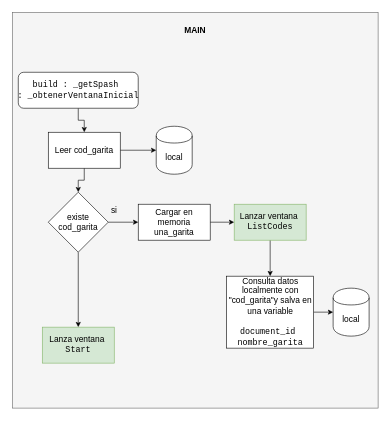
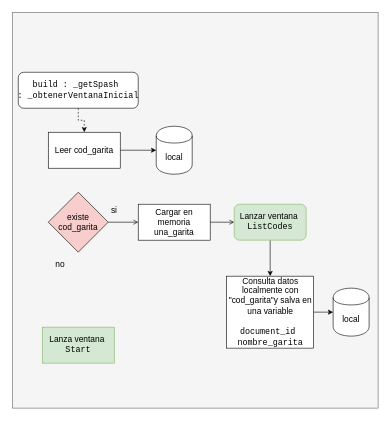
(195, 30) -> none
(79, 120) -> (79, 120)
(78, 182) -> none
(78, 222) -> (78, 222)
(132, 222) -> (134, 222)
(228, 222) -> (230, 222)
(270, 222) -> (270, 222)
none -> (60, 264)
(78, 321) -> none
